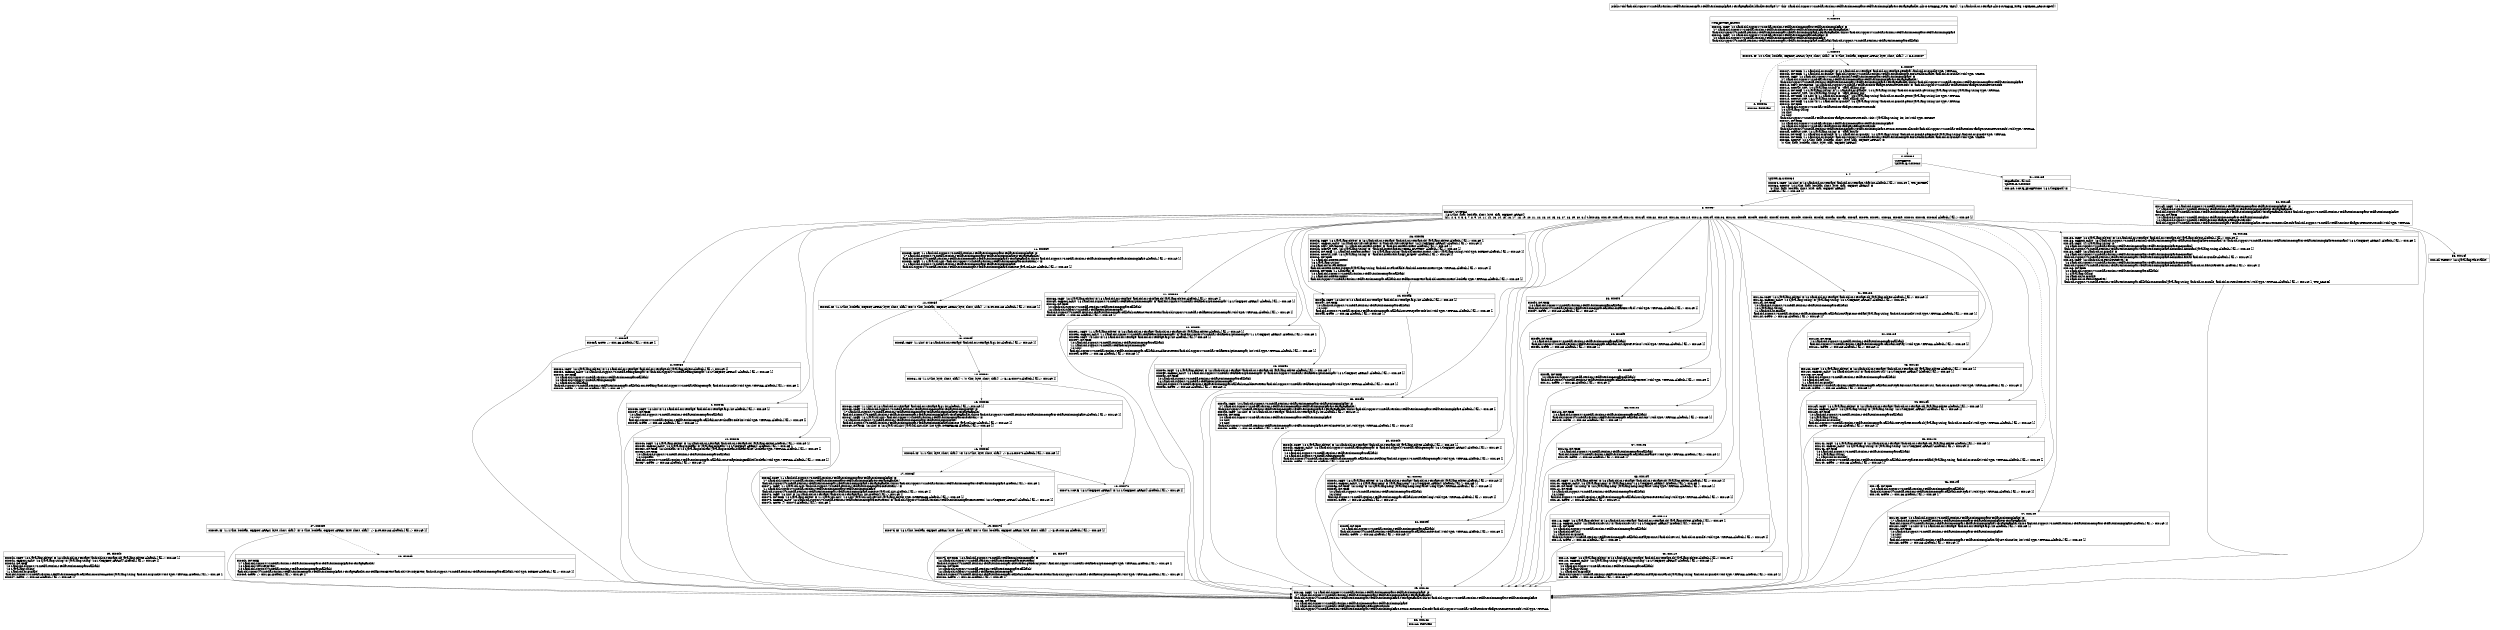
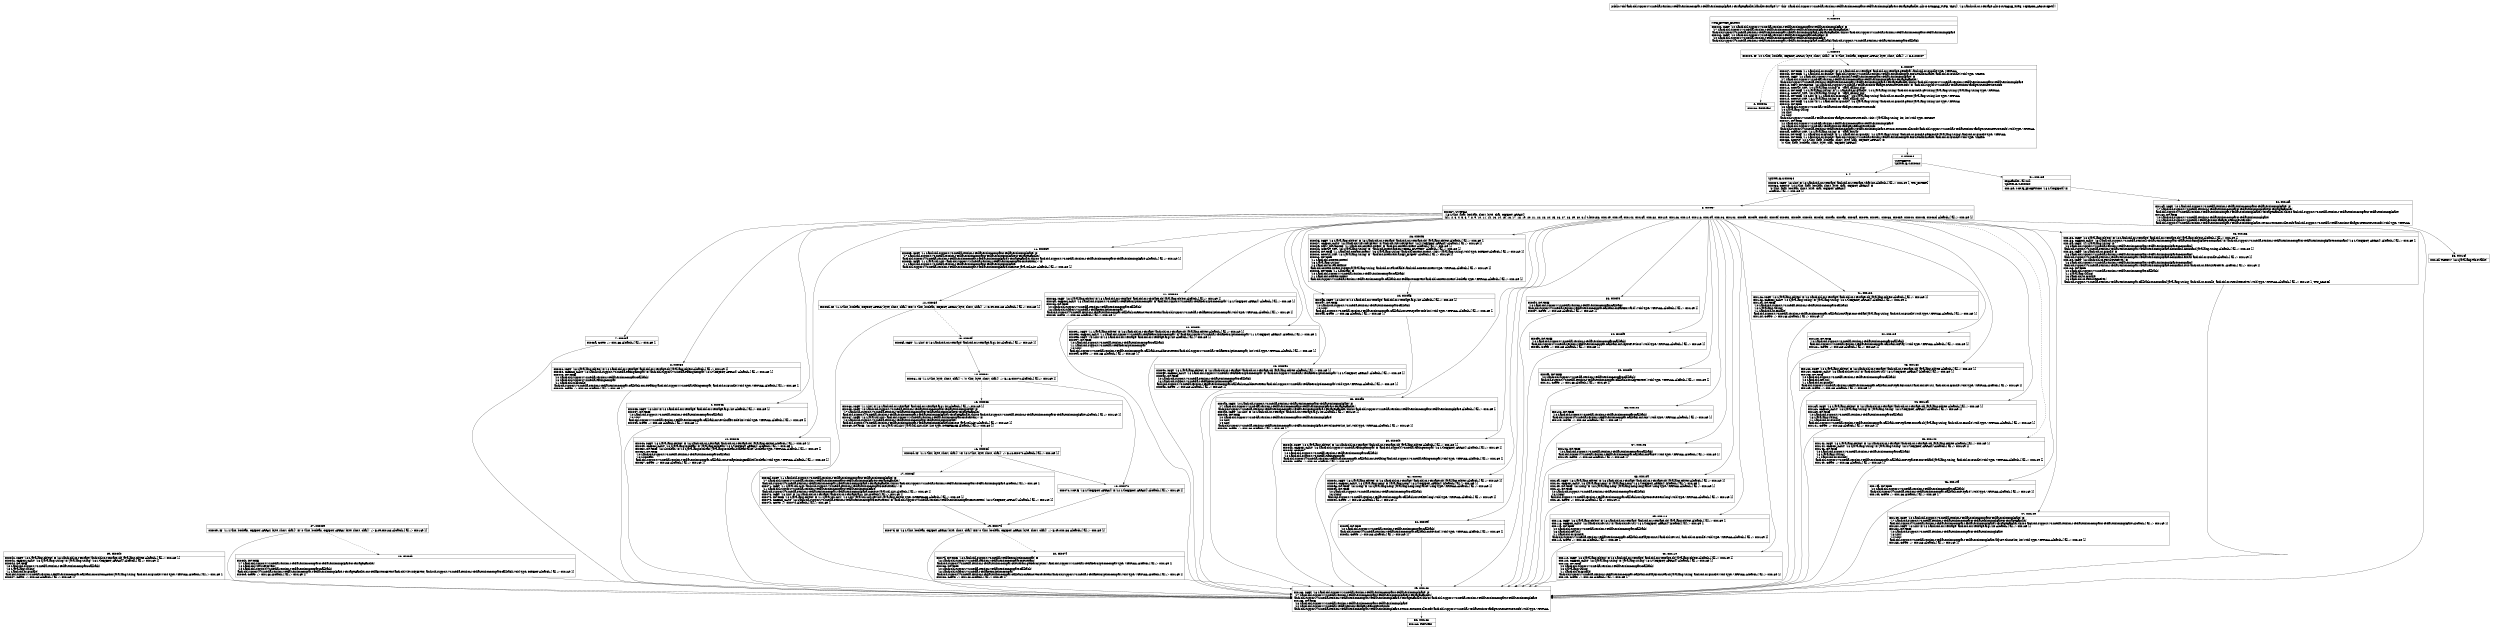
(571, 383) -> (570, 383)
none -> (1794, 571)
